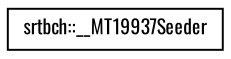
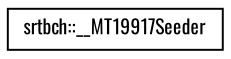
(115, 29) -> (115, 29)
